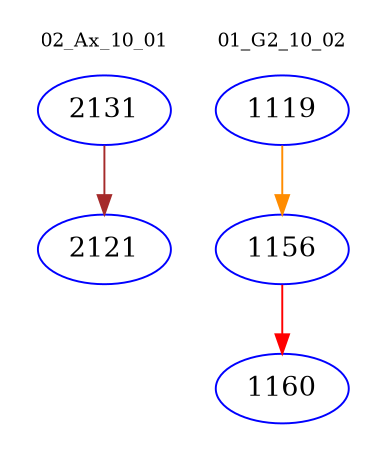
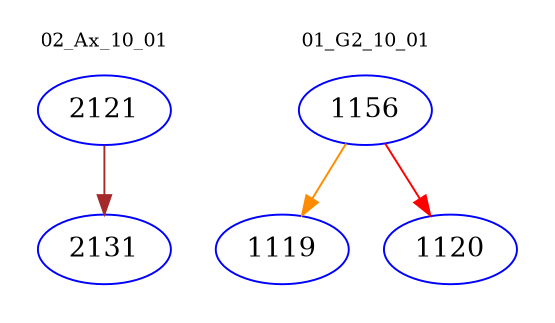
(282, 42) -> (366, 42)
(104, 170) -> (104, 170)
(282, 170) -> (329, 171)
(282, 389) -> (450, 249)
